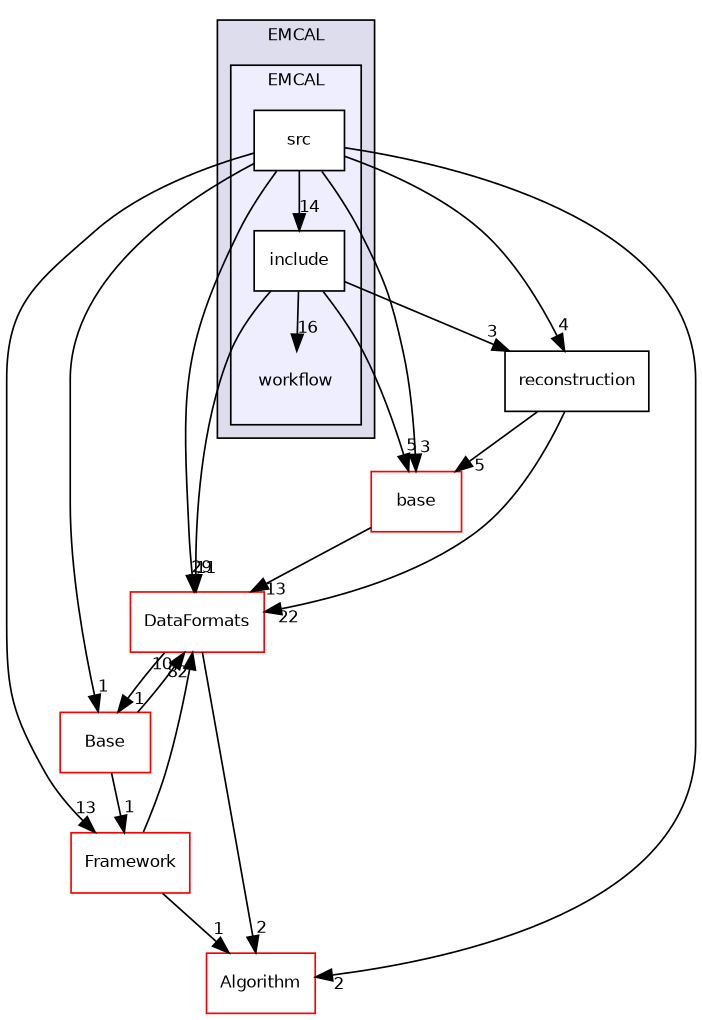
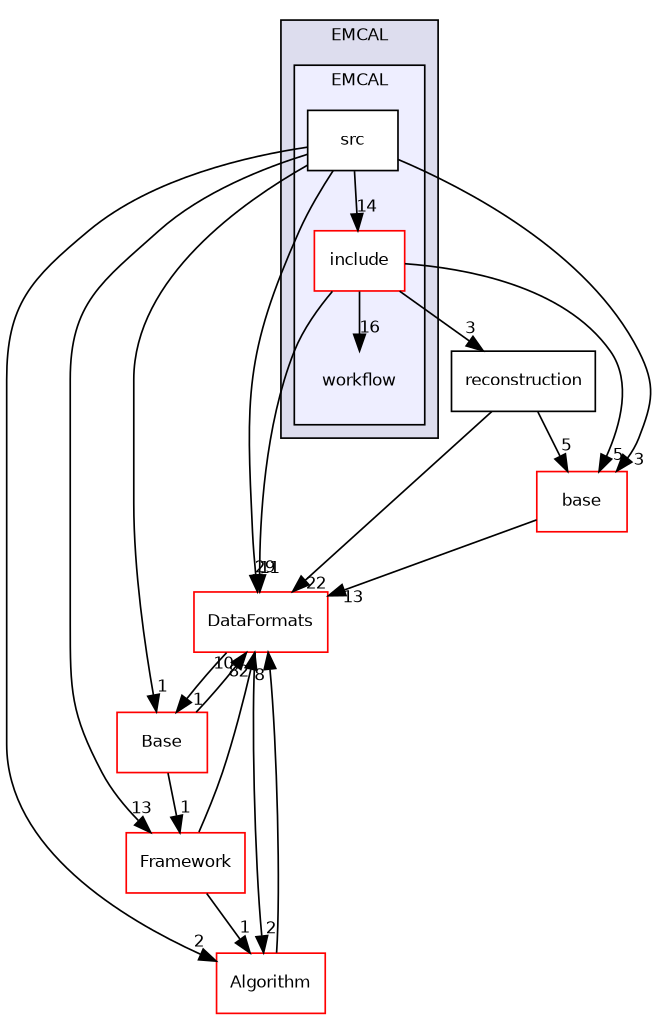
(471, 222) -> none
(299, 261) -> (360, 261)
none -> (277, 811)
